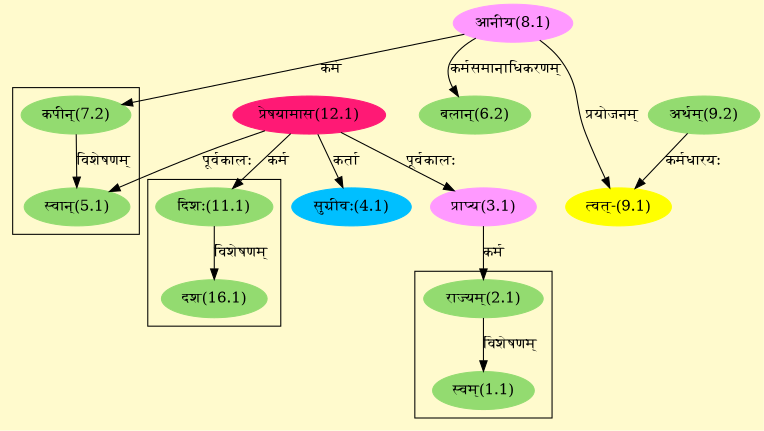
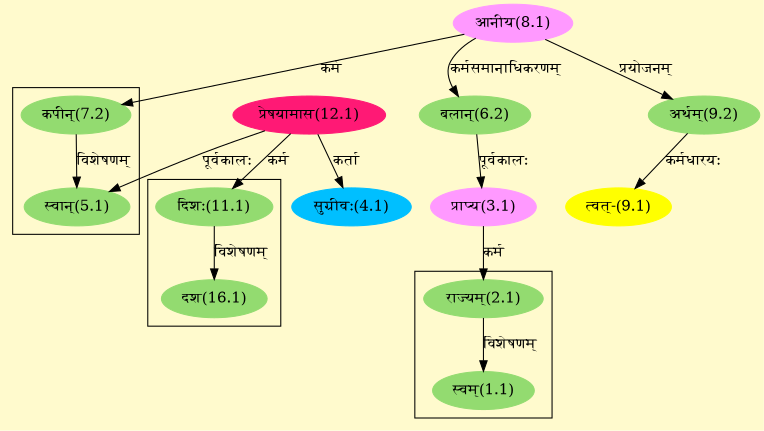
(578, 105) -> (604, 67)
(393, 159) -> (479, 156)
